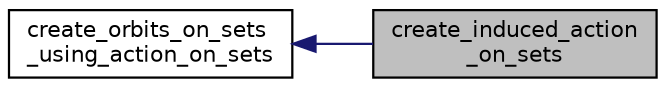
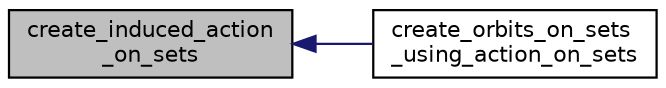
(344, 44) -> (344, 44)
